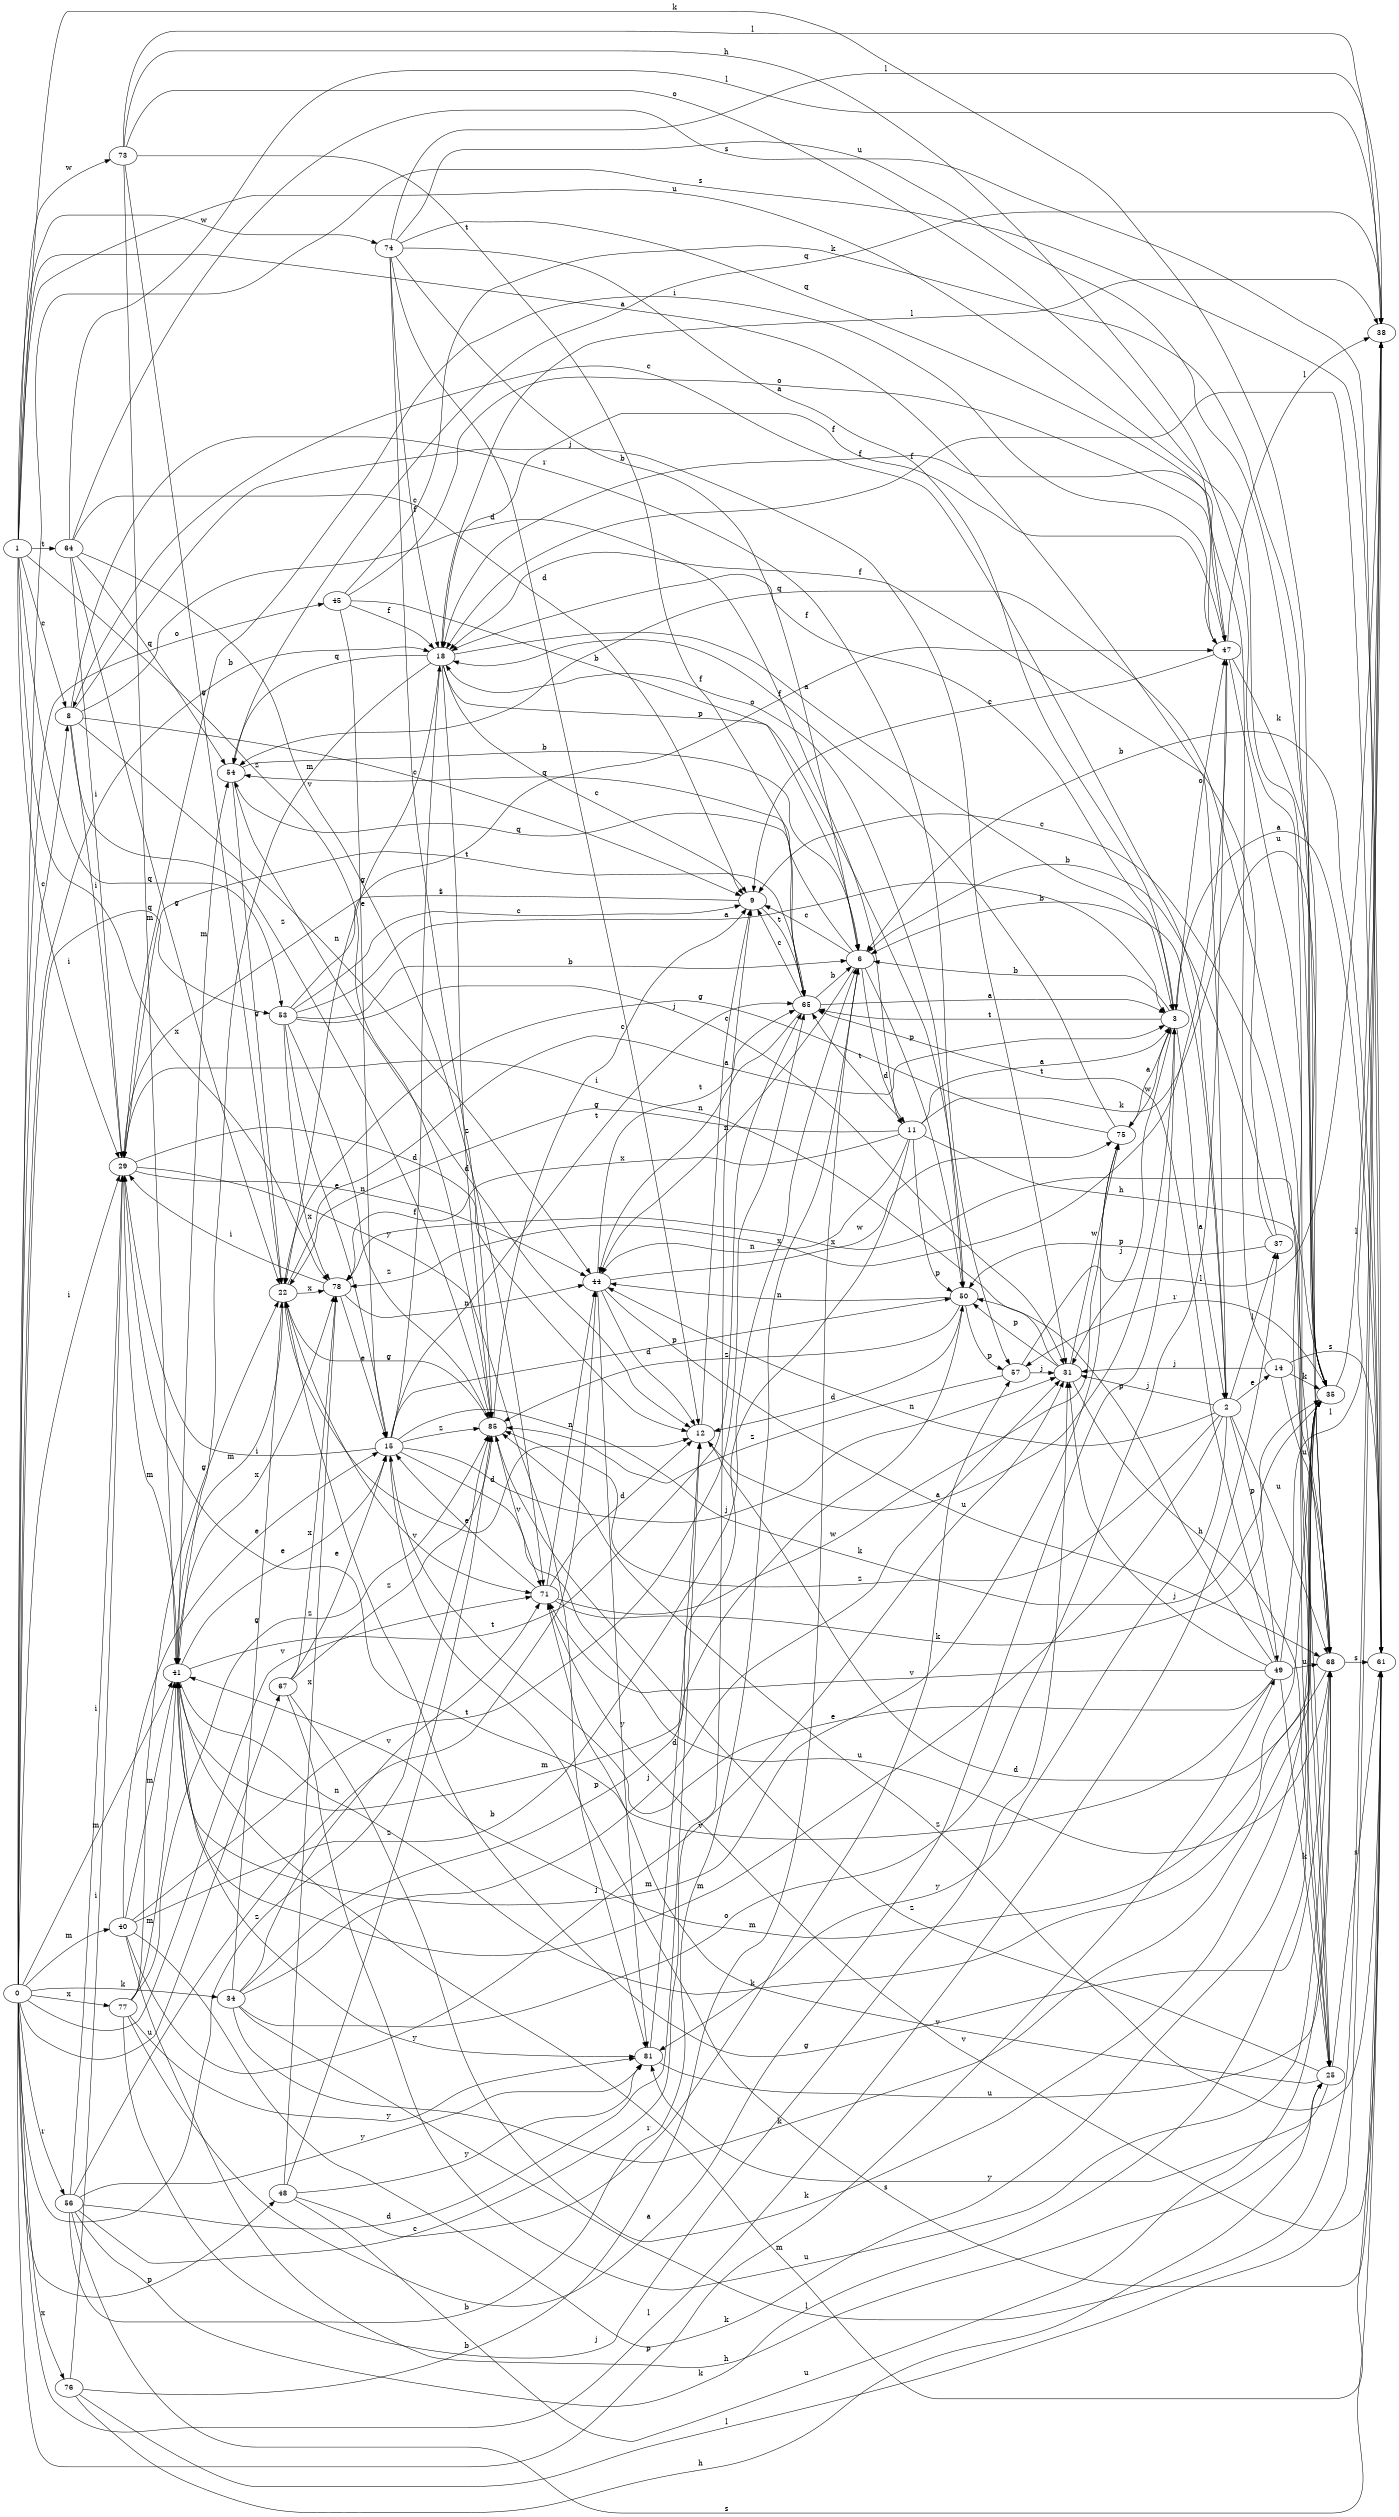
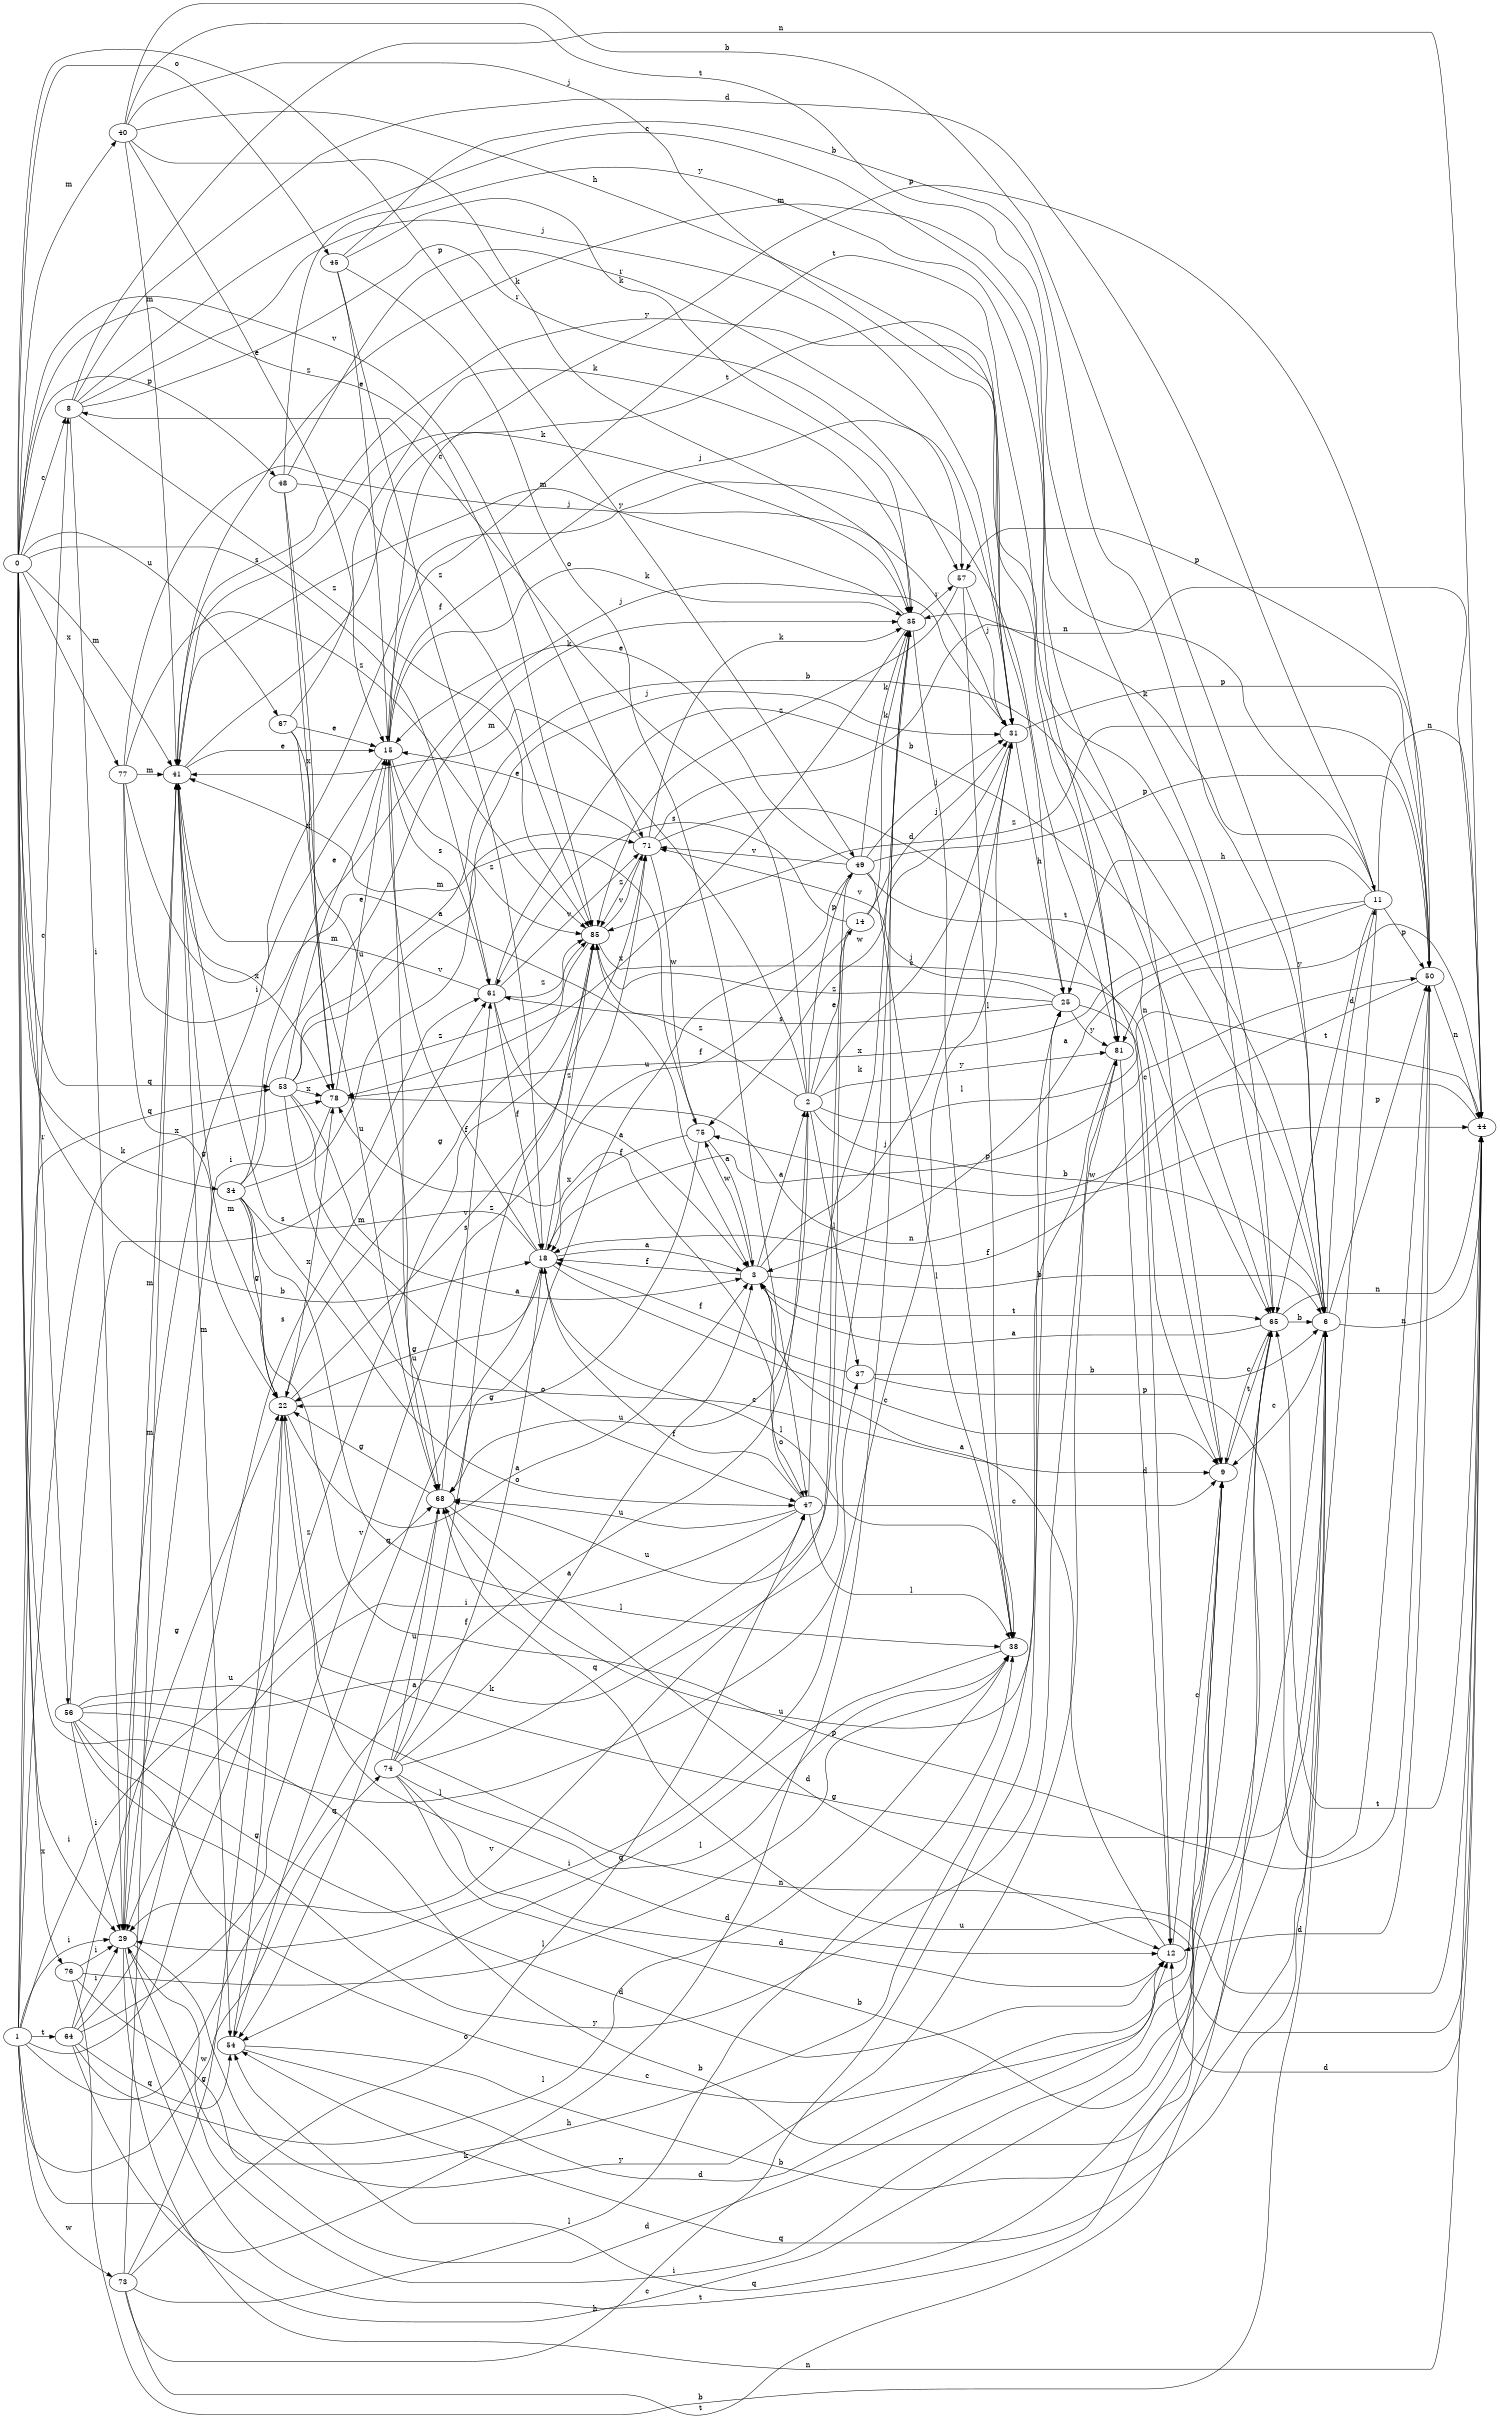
(422, 1074) -> (416, 1022)
(416, 1577) -> (623, 888)
(1302, 1851) -> (877, 739)
